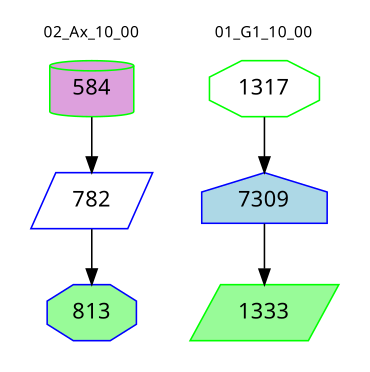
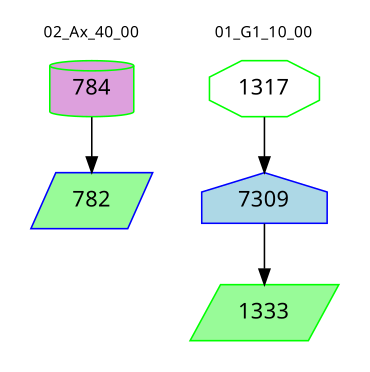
(92, 33) -> (92, 33)
(92, 89) -> (92, 89)
(92, 201) -> (92, 201)
(92, 313) -> none
